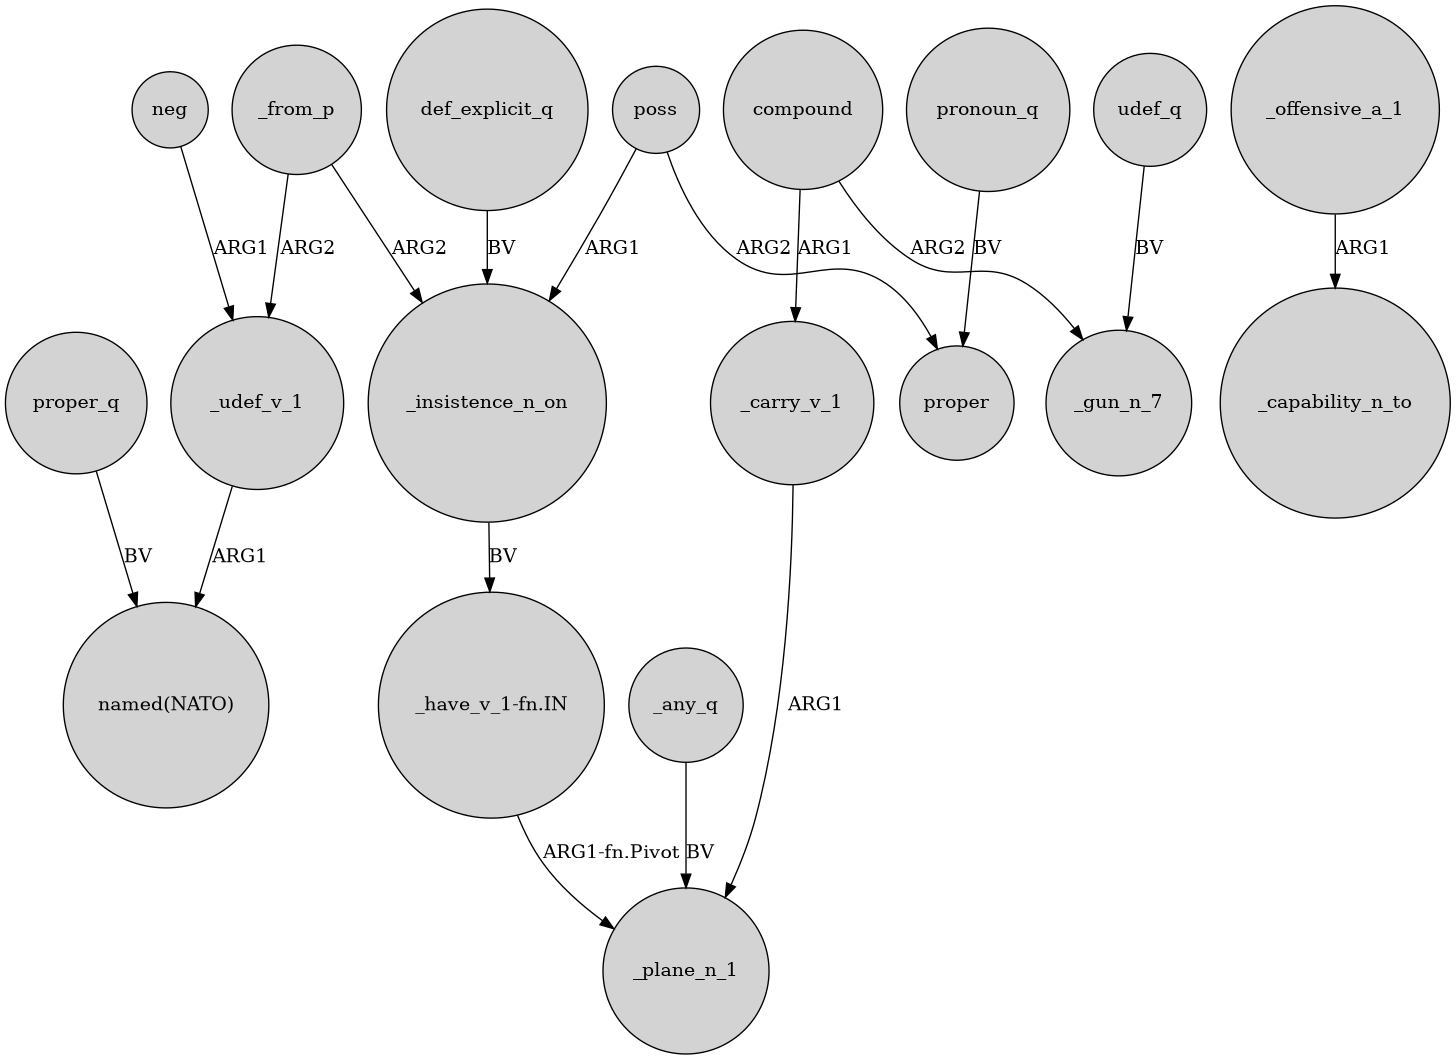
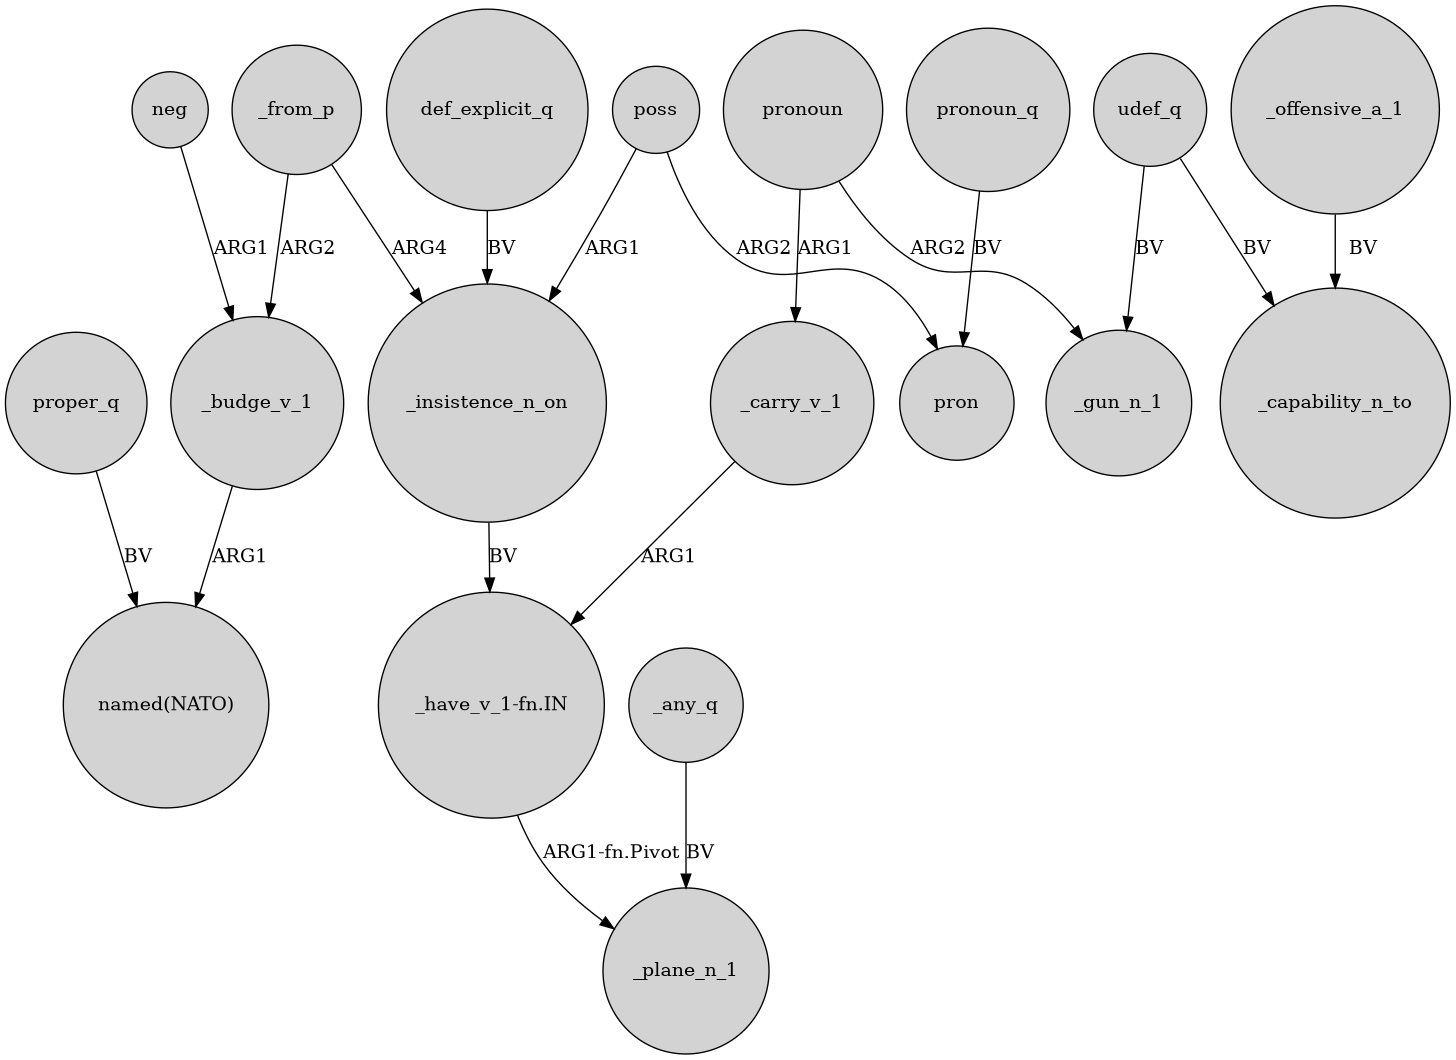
(803, 110) -> (803, 110)
none -> (1223, 226)
(420, 249) -> (420, 249)
(1363, 249) -> (1363, 249)
(257, 403) -> (257, 403)
(957, 403) -> (957, 403)
(1119, 403) -> (1119, 403)
(780, 688) -> (658, 538)
